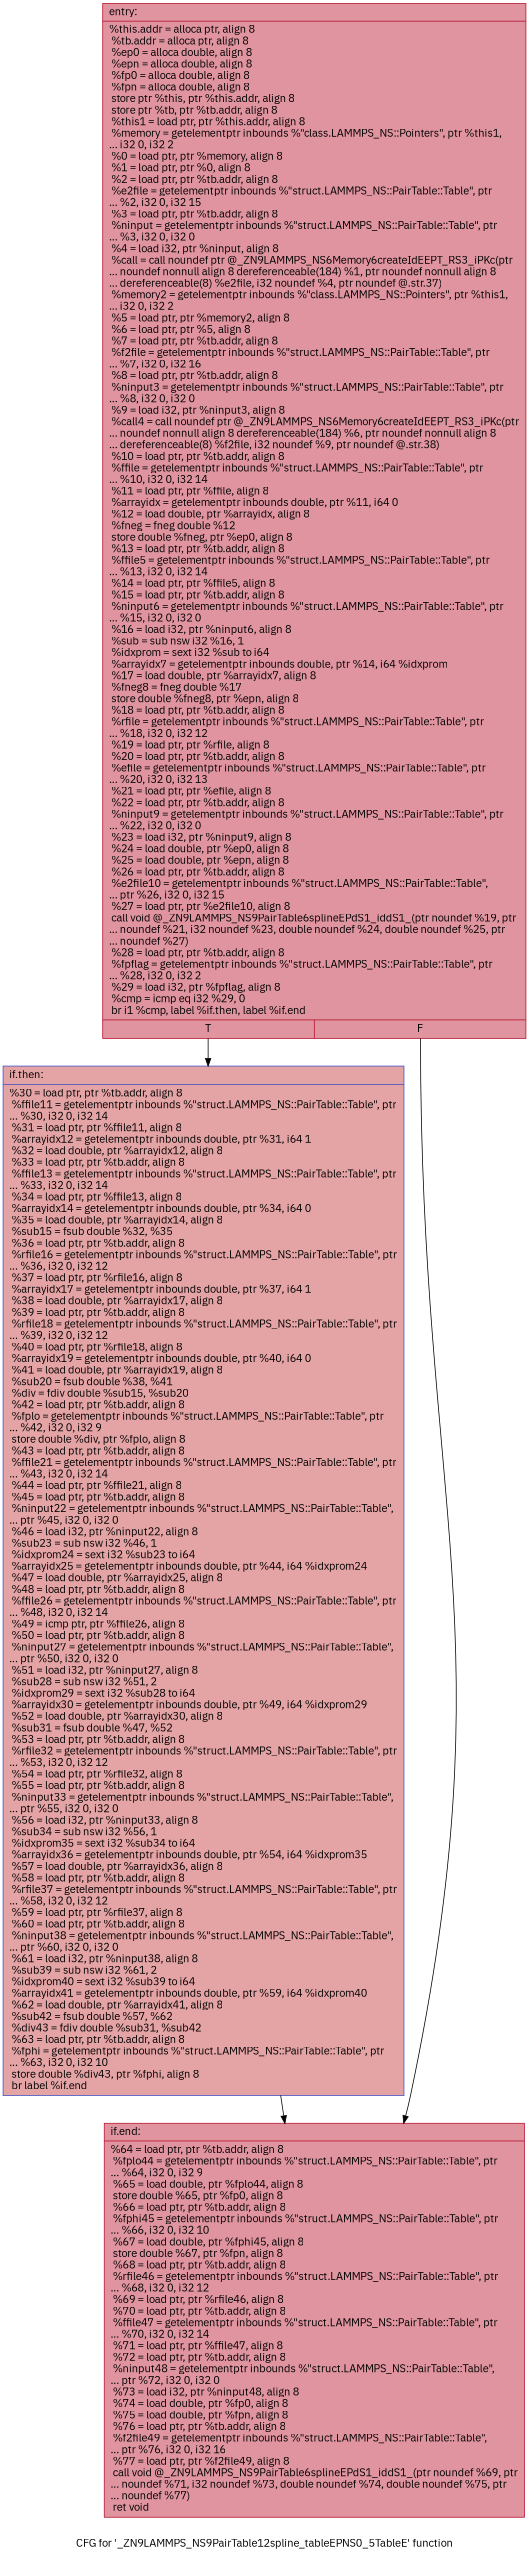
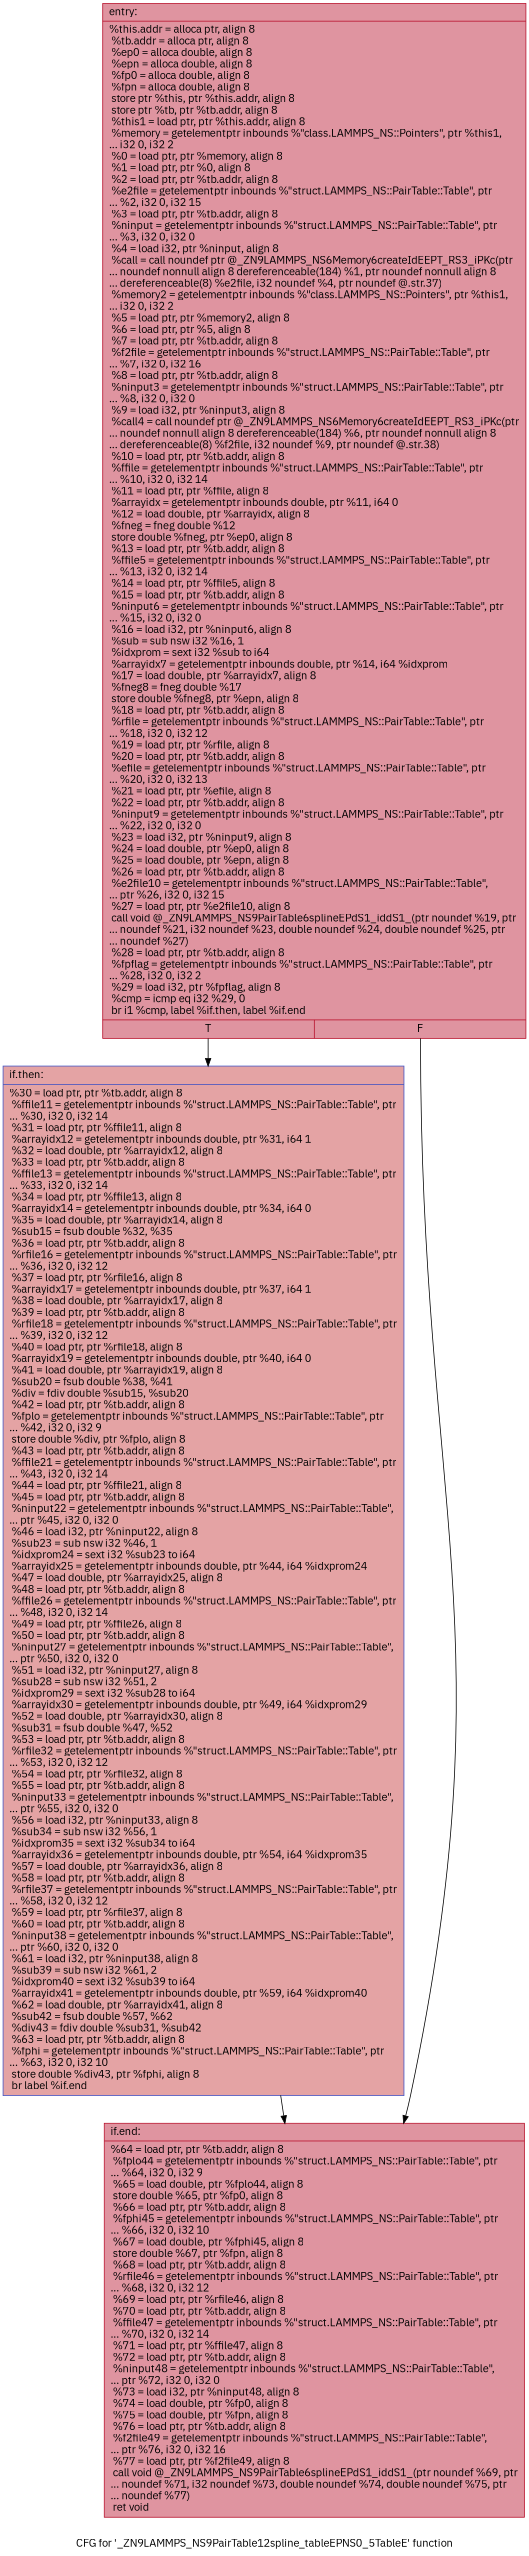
(97, 1624) -> (96, 1624)
